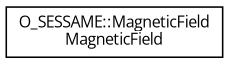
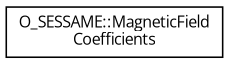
(114, 32) -> (114, 32)
